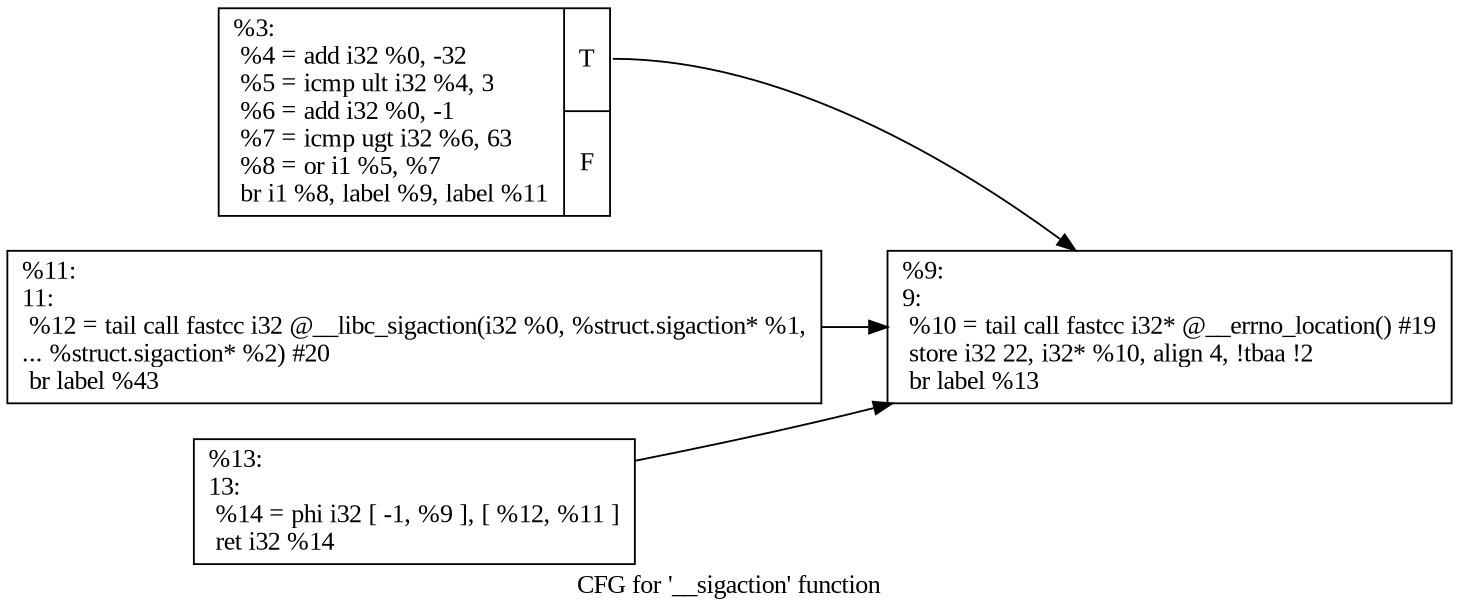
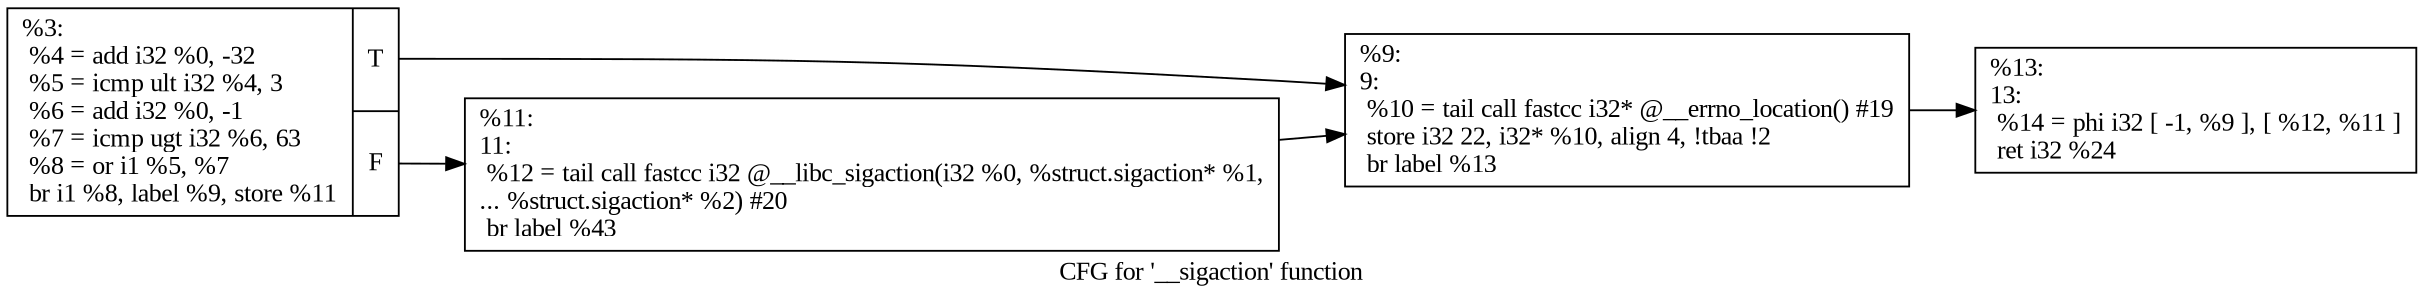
none -> (422, 164)
(391, 194) -> (180, 194)
(755, 436) -> (1933, 110)
(272, 542) -> (2053, 151)
